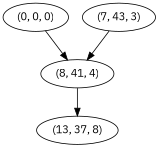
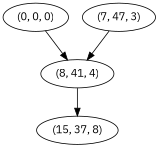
(119, 17) -> (119, 17)
(77, 130) -> (77, 130)
